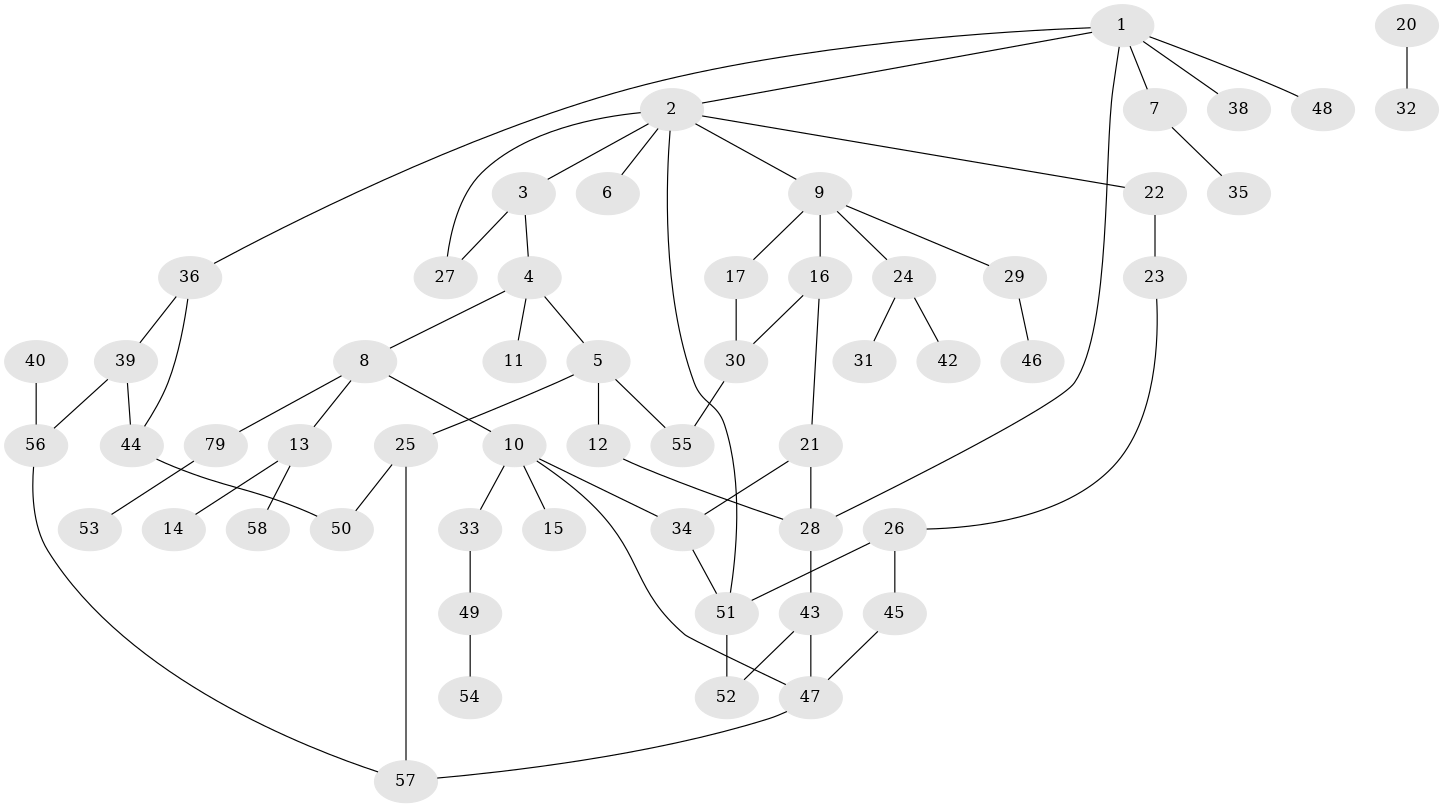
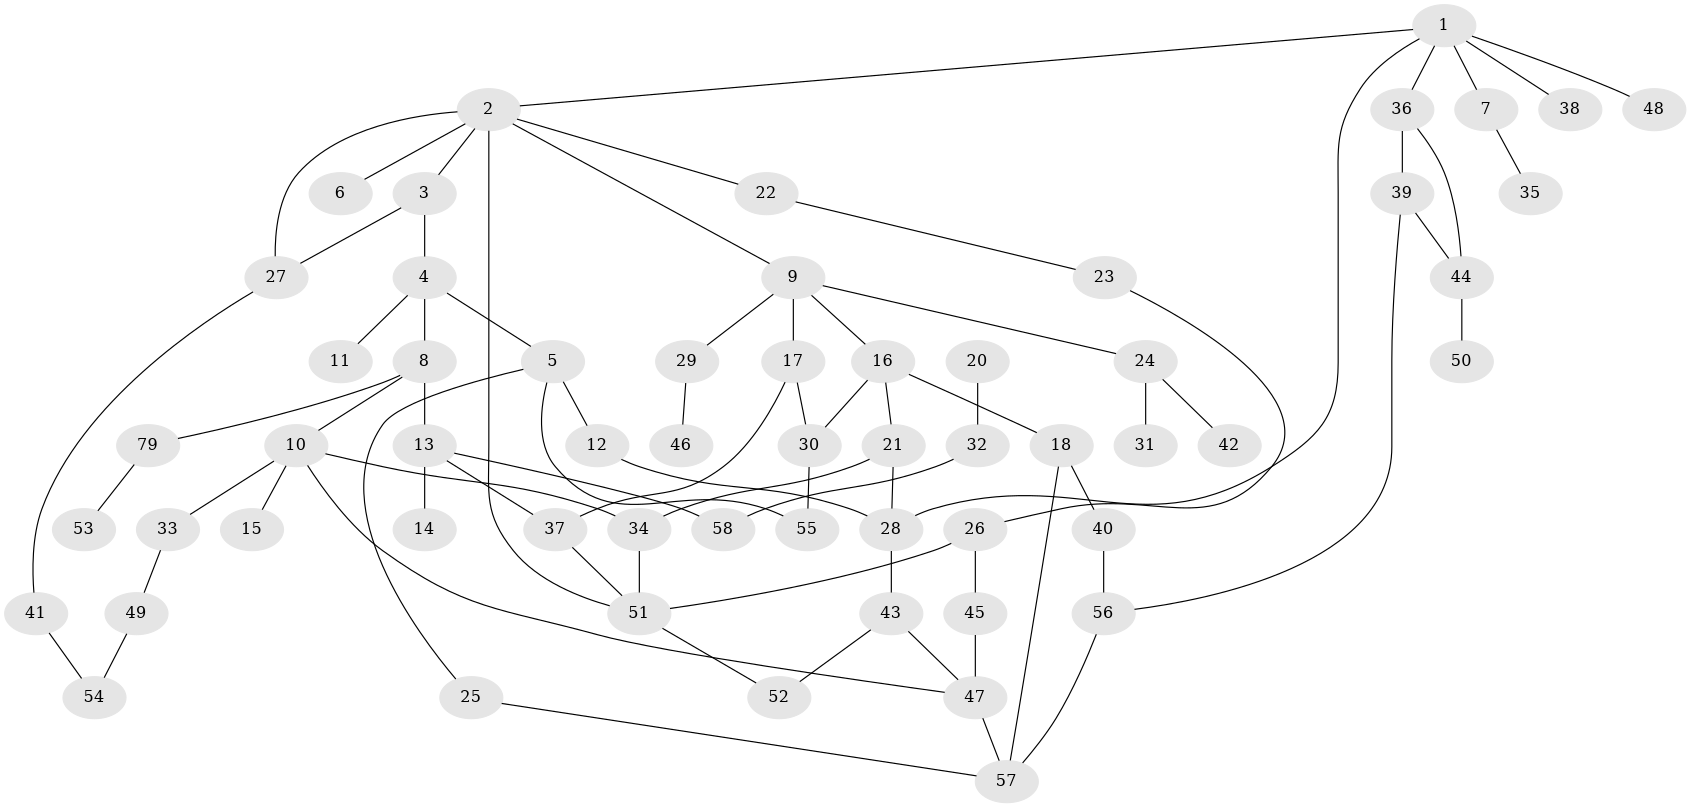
none -> (1062, 446)
(374, 488) -> none
none -> (850, 488)
none -> (555, 530)
none -> (36, 614)
